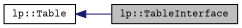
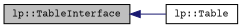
(99, 14) -> (153, 14)
